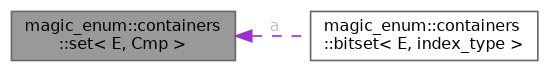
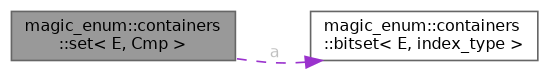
(281, 36) -> (270, 63)
